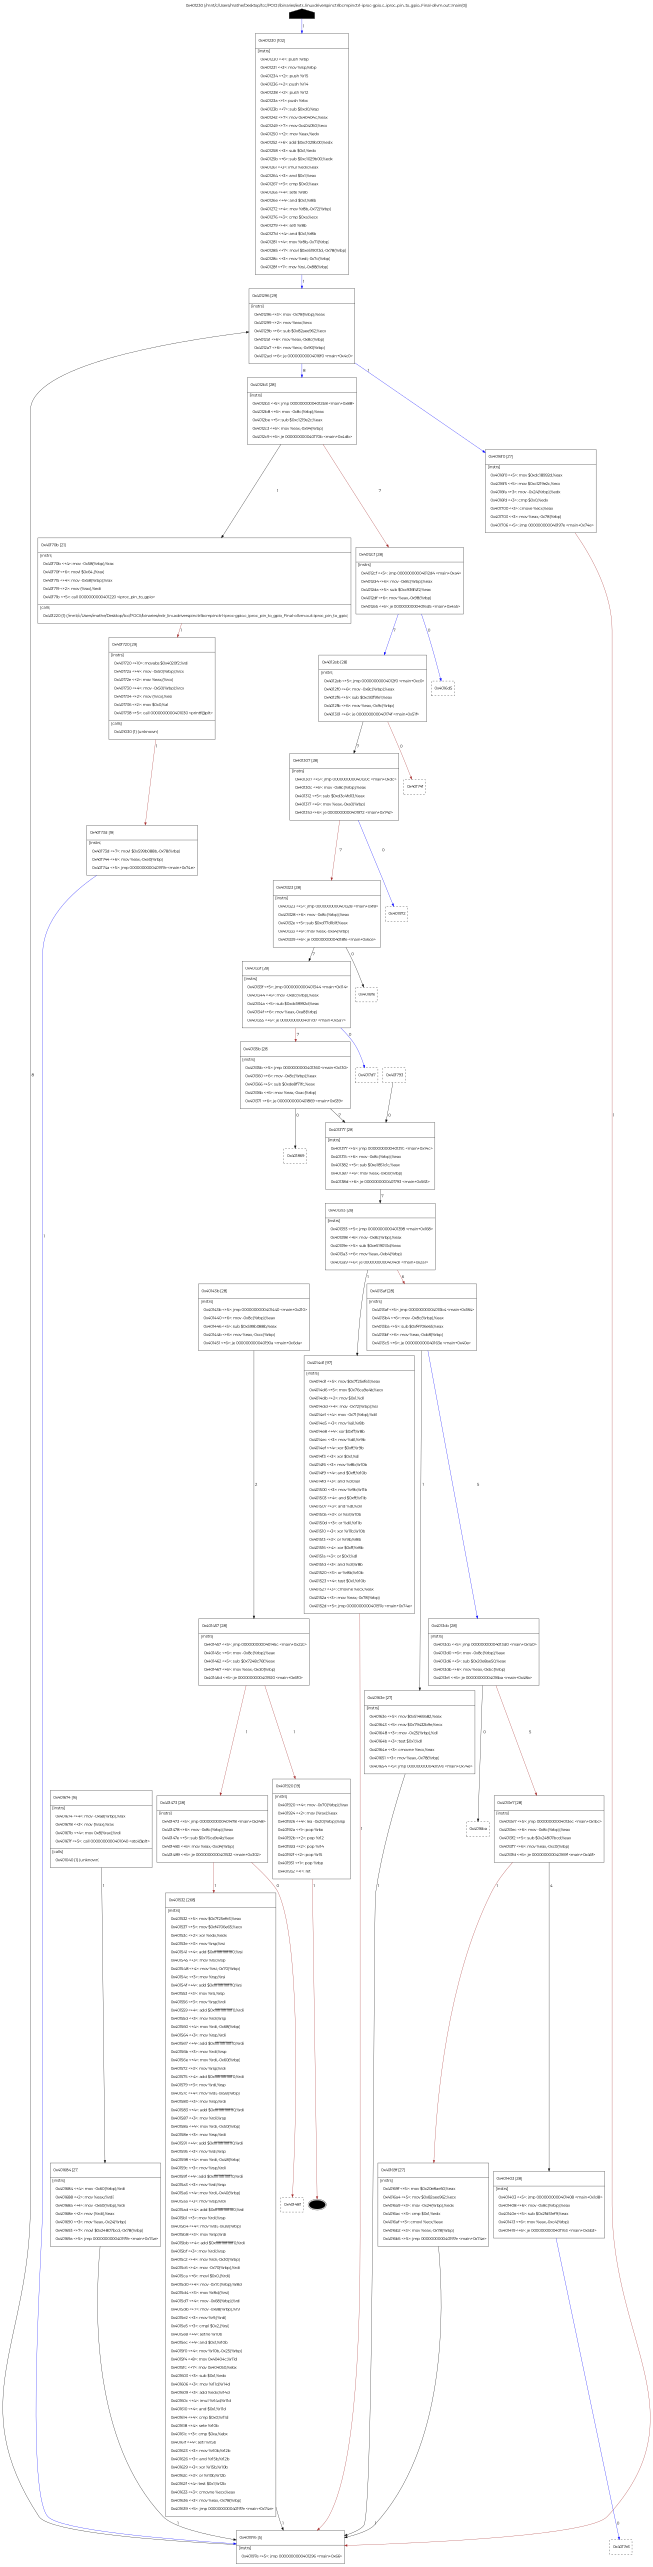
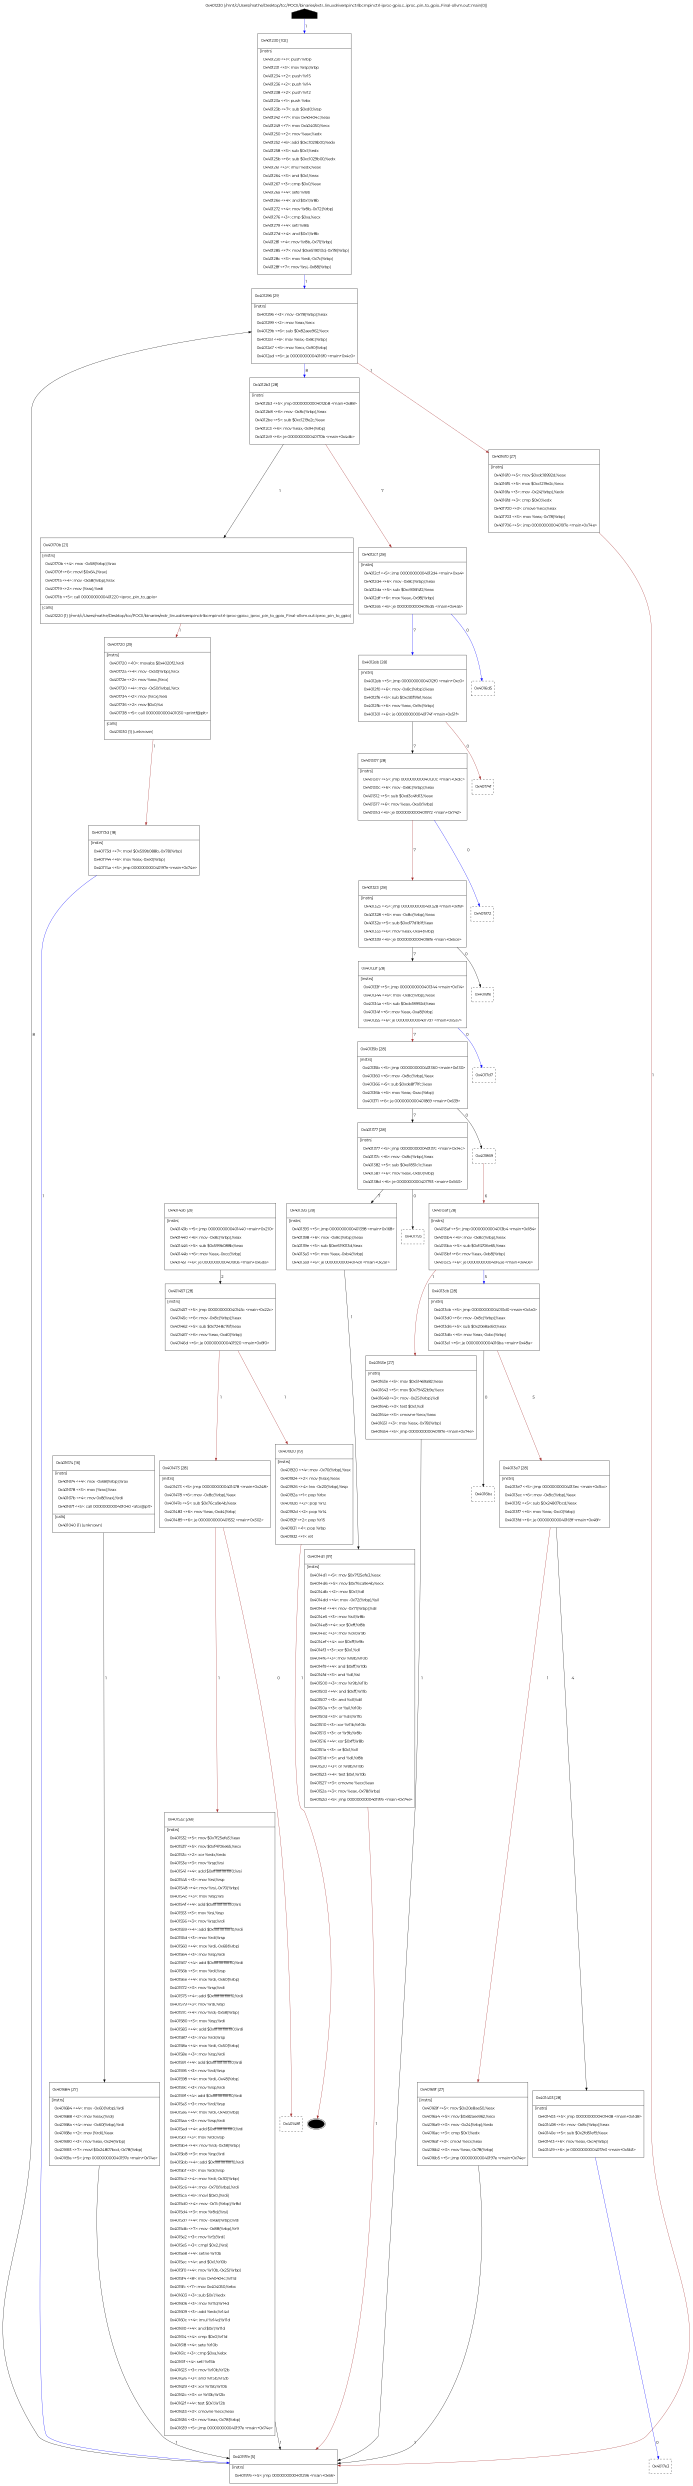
(419, 407) -> (422, 407)
(390, 1101) -> (413, 1208)
(400, 1276) -> (484, 1182)
(421, 1519) -> (418, 1309)
